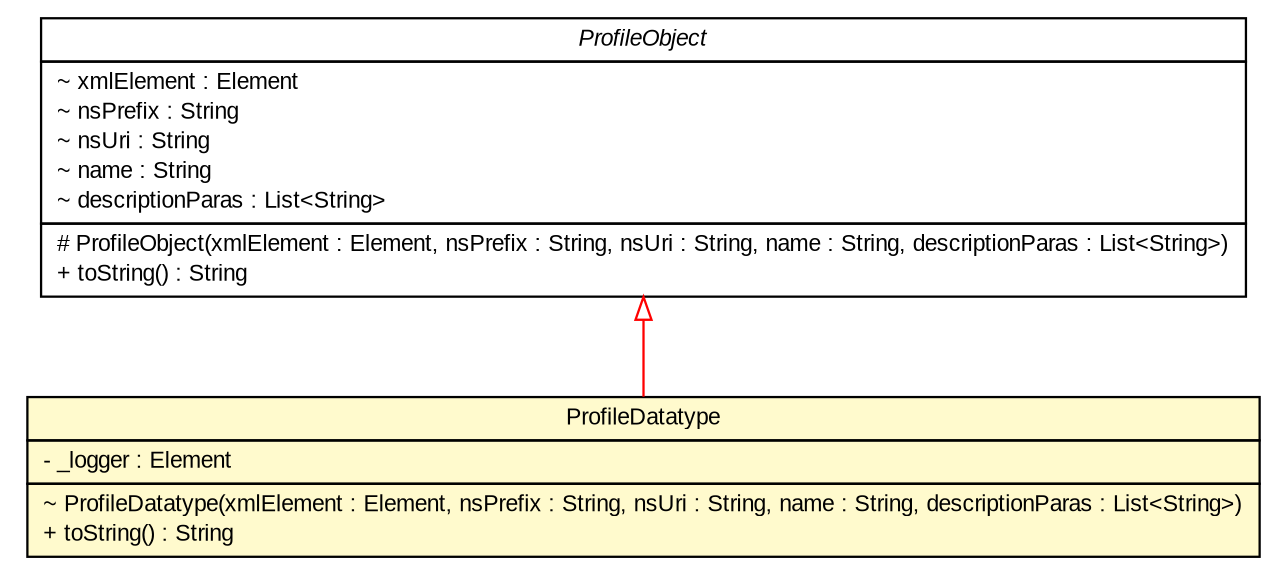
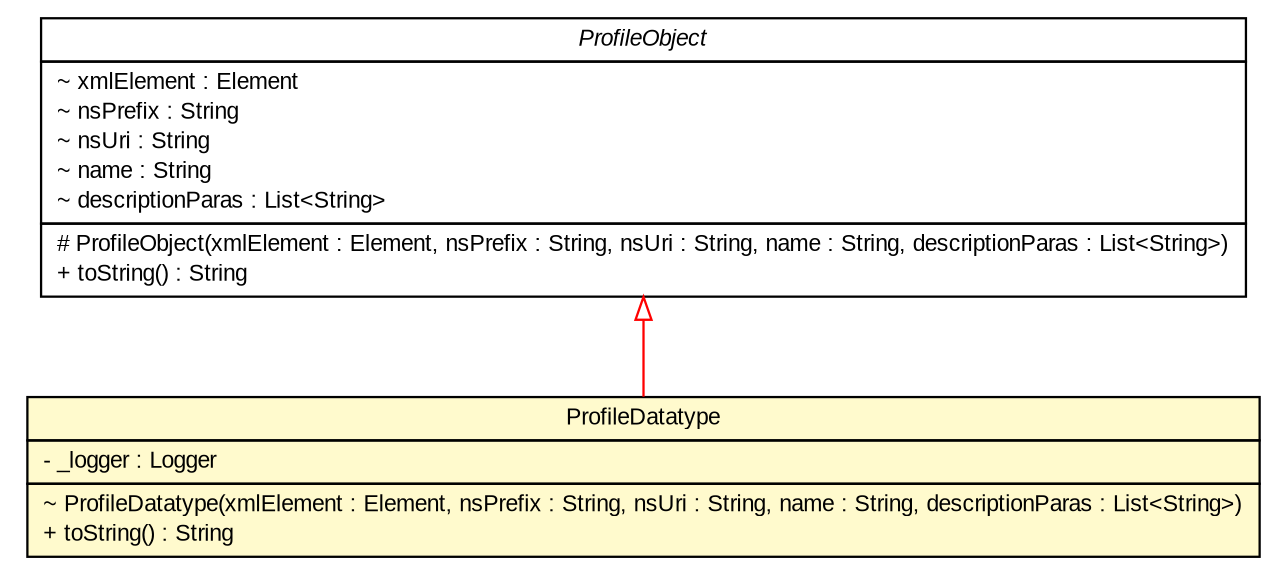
(138, 461) -> (130, 461)
